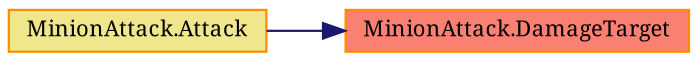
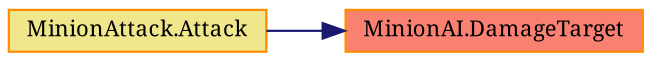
(517, 31) -> (494, 31)
